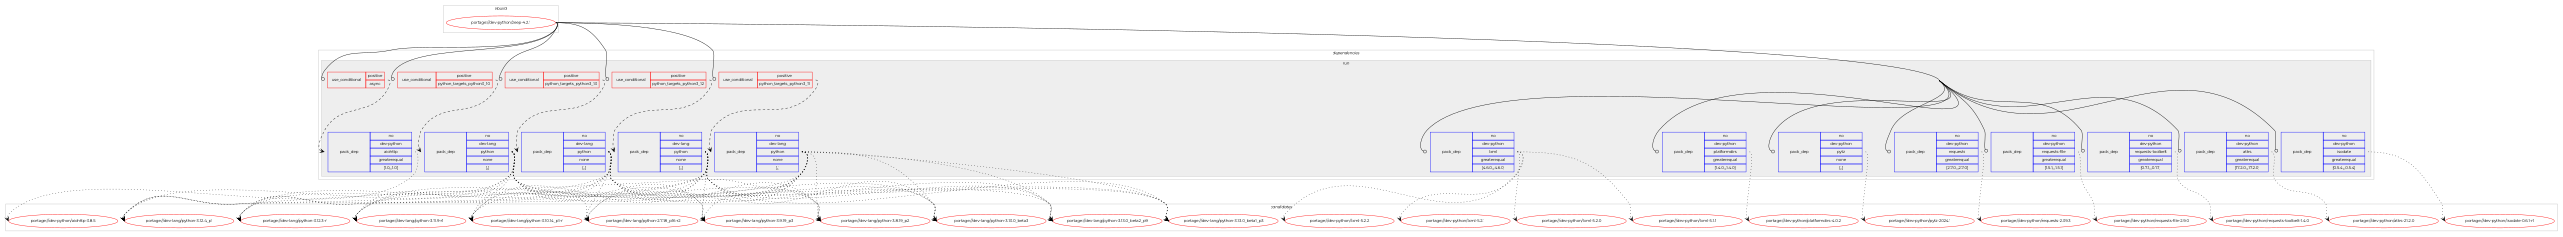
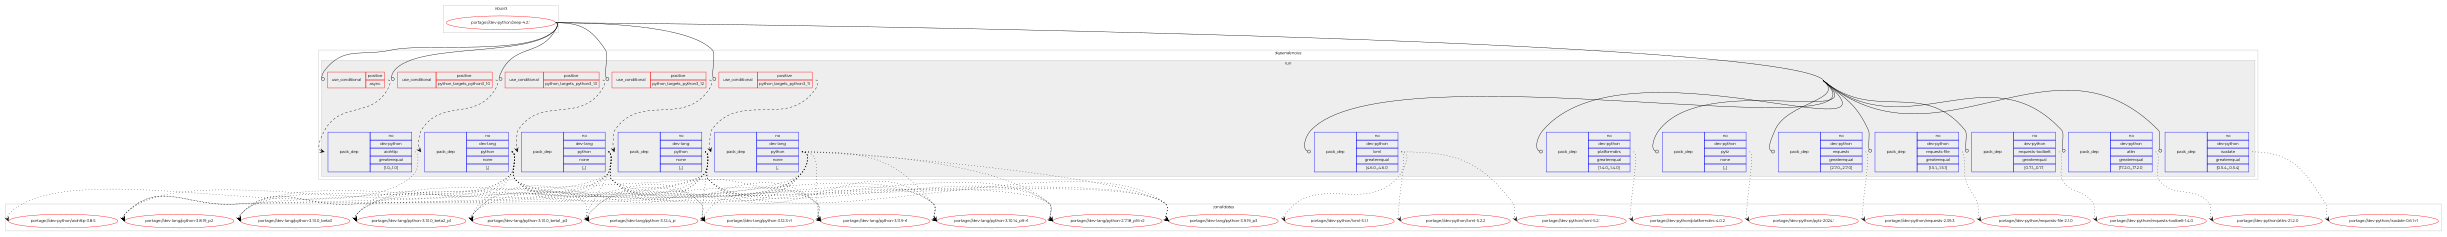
(527, 221) -> (992, 221)
(1108, 221) -> (411, 221)
(1572, 221) -> none
(2152, 221) -> (2036, 221)
